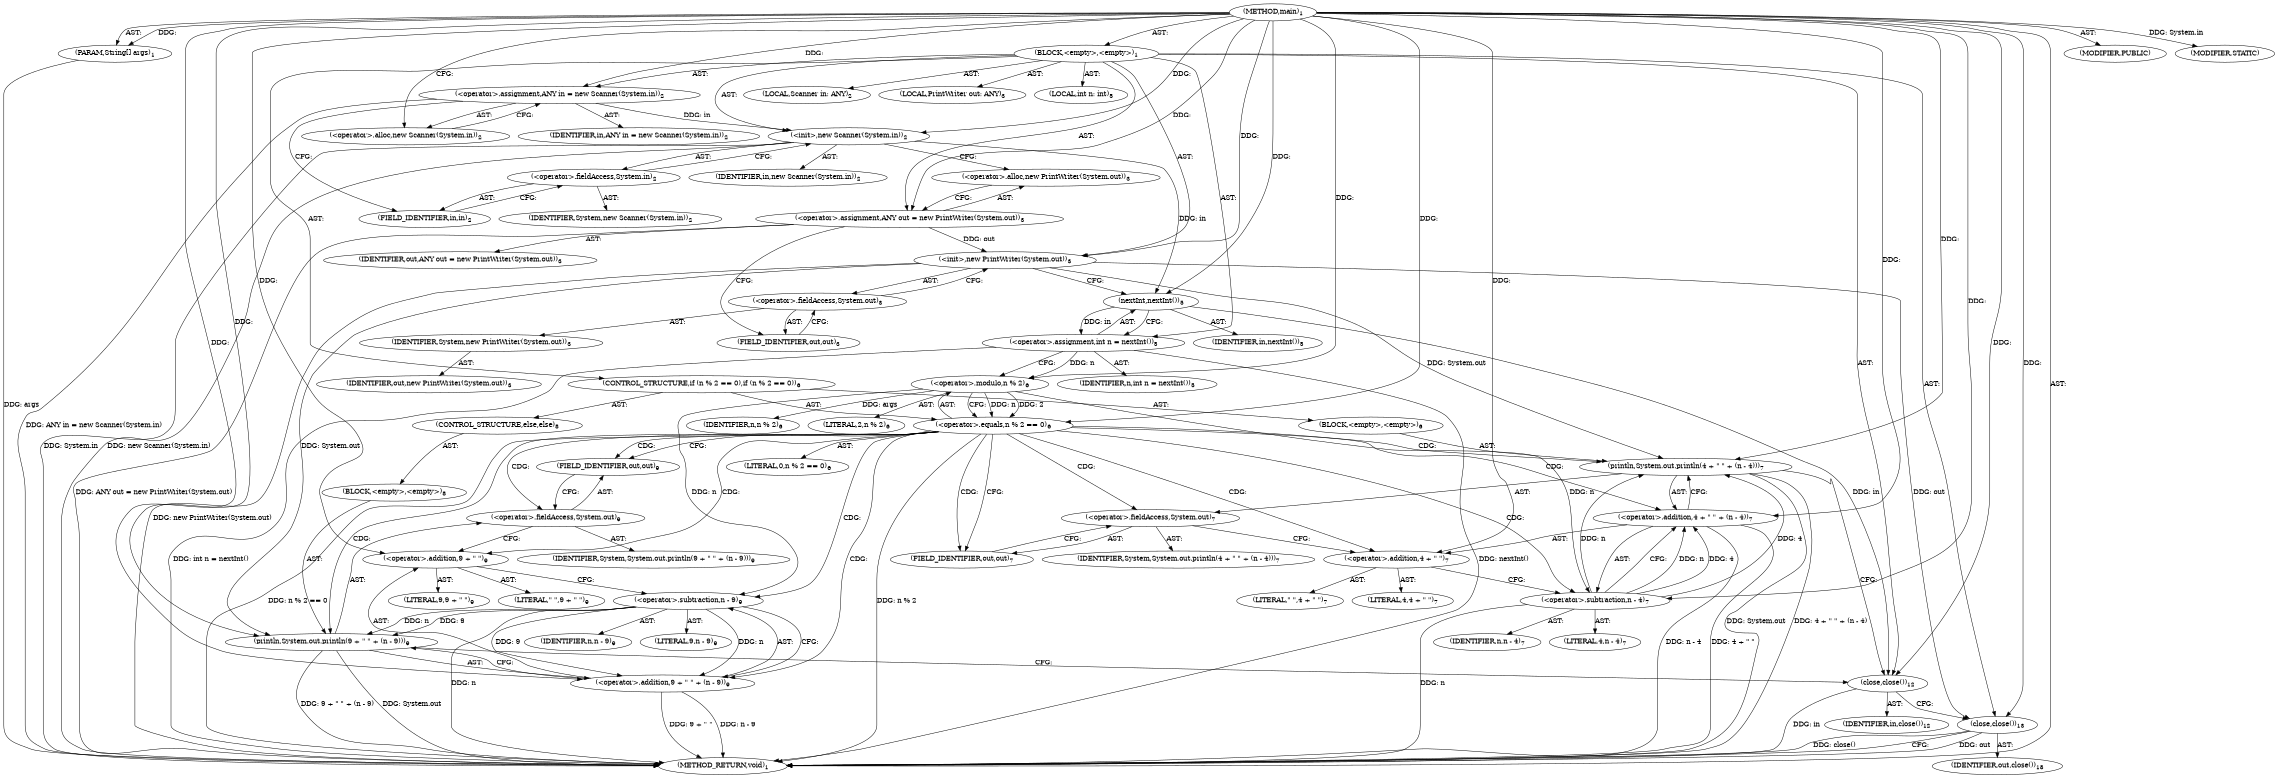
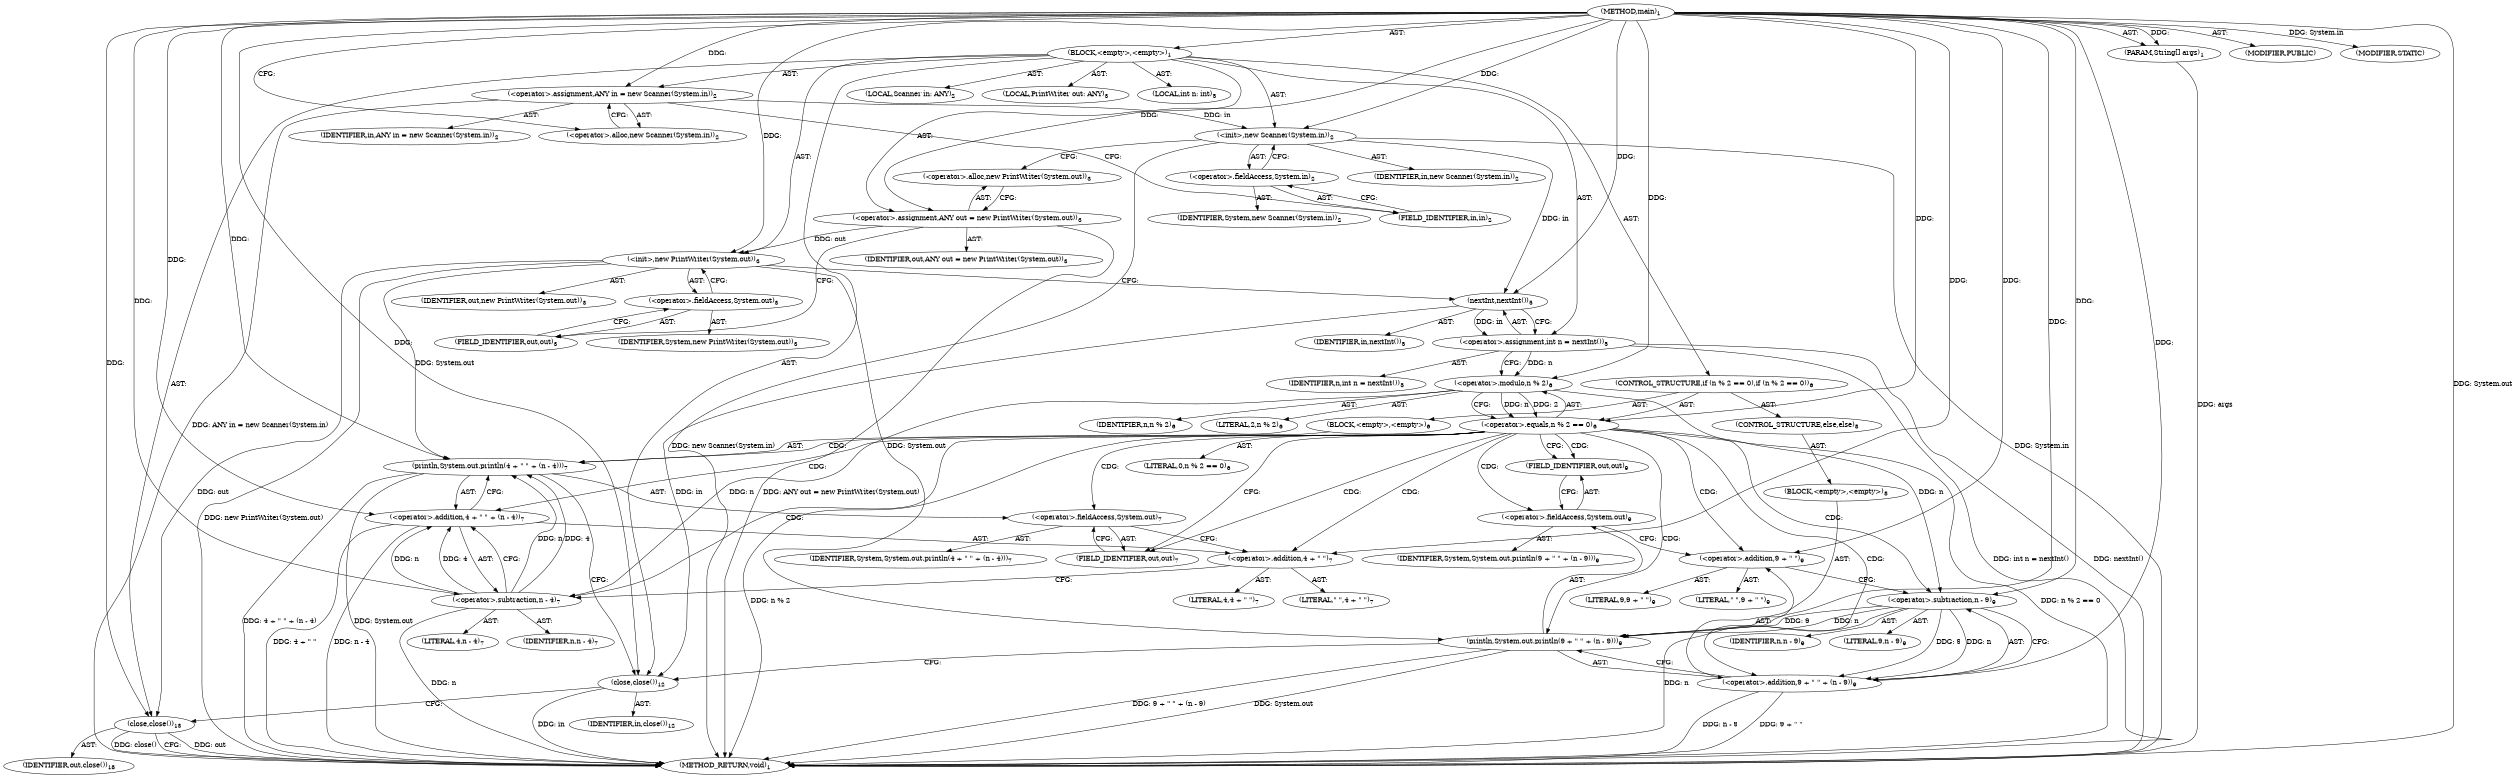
none -> (2076, 143)
(457, 362) -> (601, 280)
(2060, 384) -> (2483, 384)
(880, 405) -> (1350, 405)
